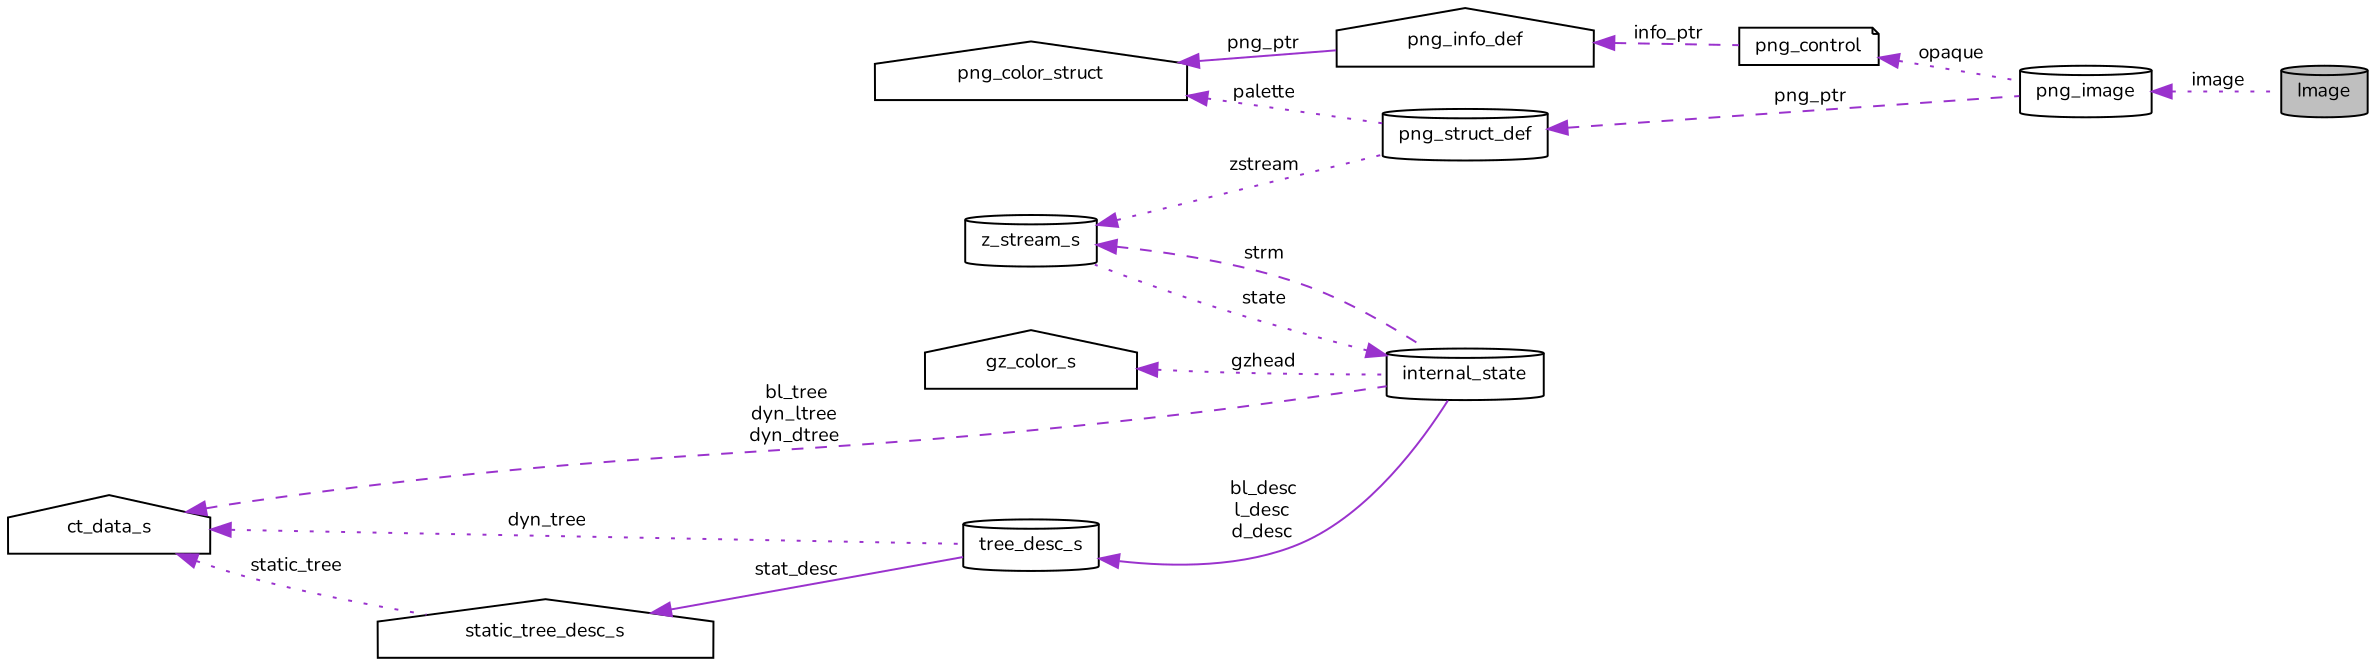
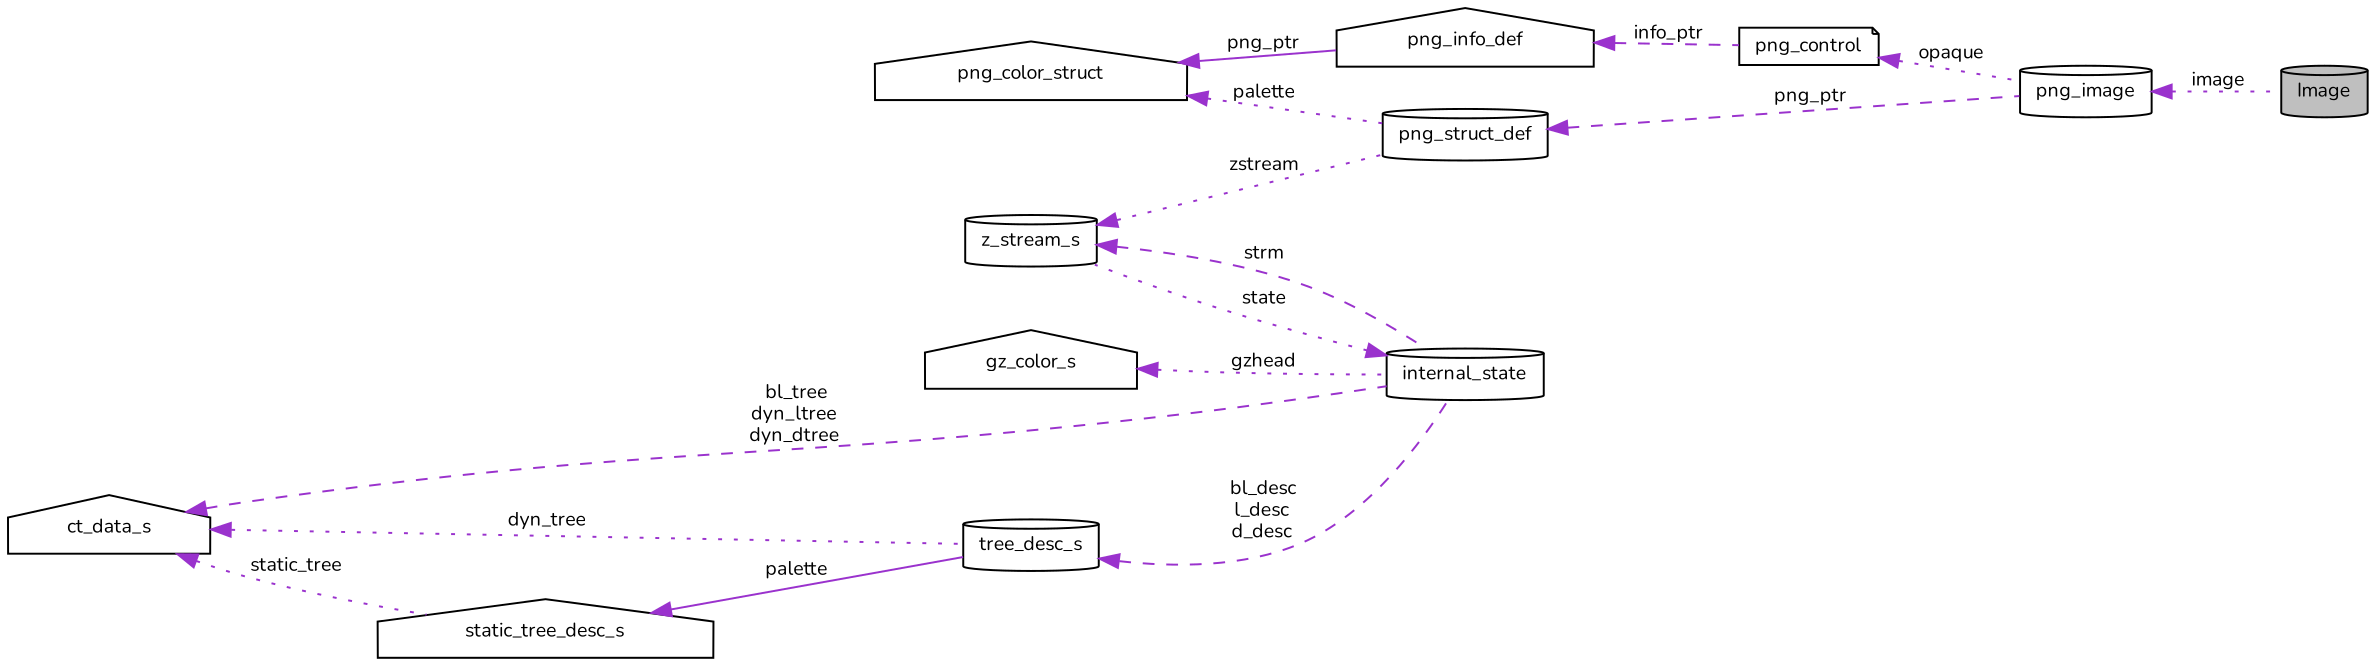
(1311, 538) -> (1311, 538)
(794, 570) -> (794, 570)
